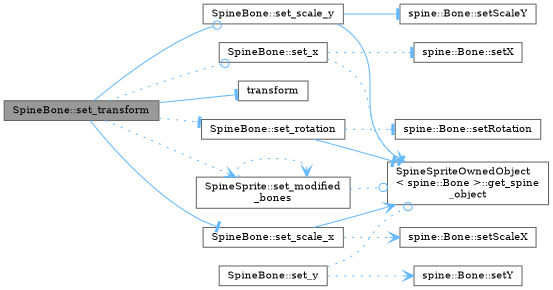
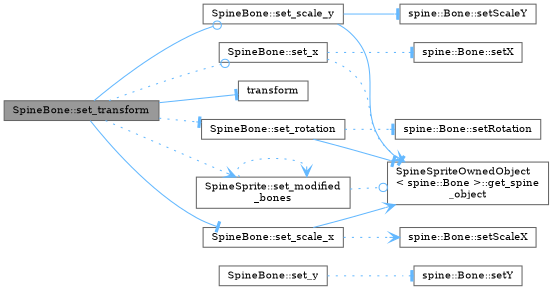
(365, 244) -> none
(365, 276) -> (365, 276)
